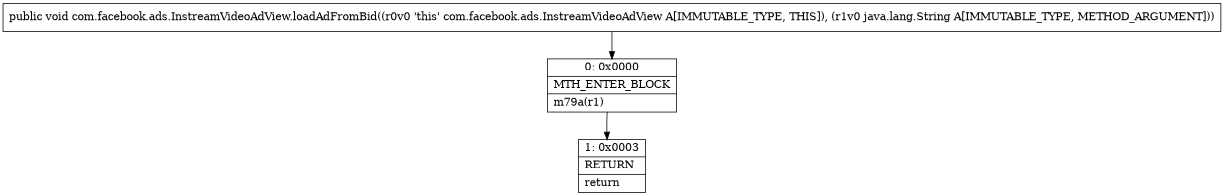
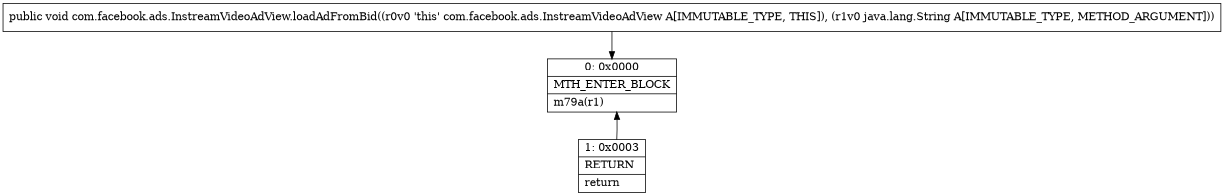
(607, 122) -> (617, 130)
